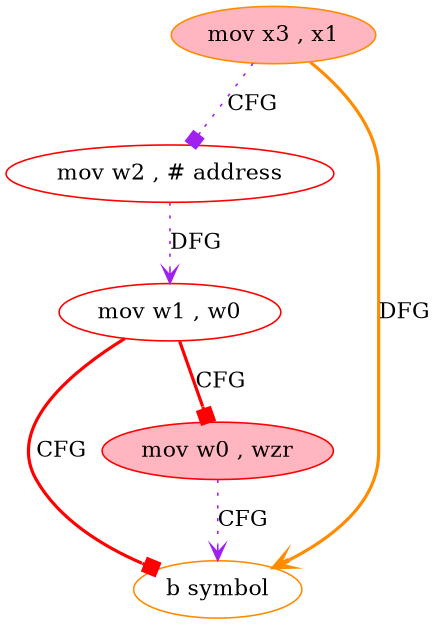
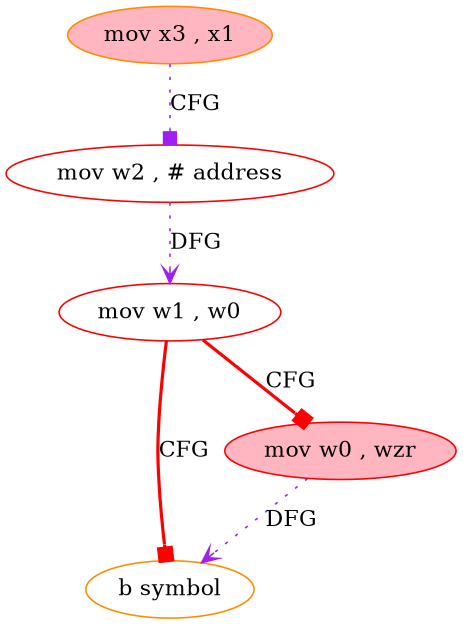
(379, 320) -> none
(243, 520) -> (292, 520)
